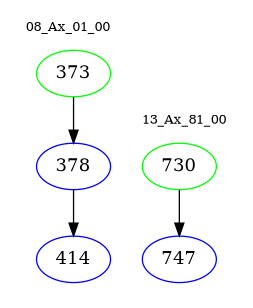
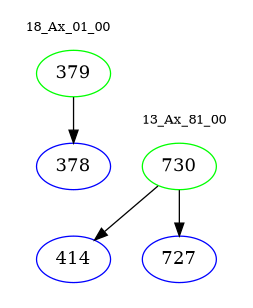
(68, 28) -> (68, 28)
(74, 74) -> (74, 74)
(74, 207) -> (141, 201)
(179, 259) -> (179, 259)
